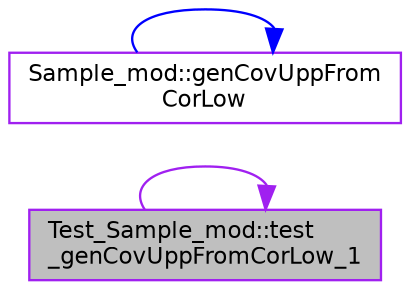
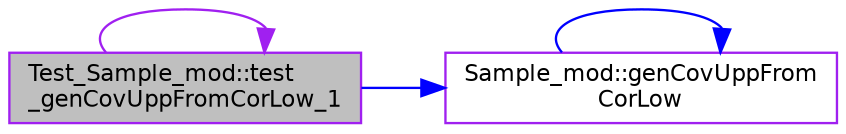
none -> (391, 88)
